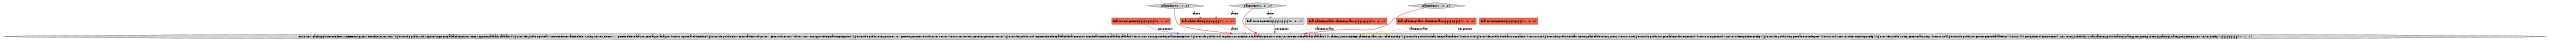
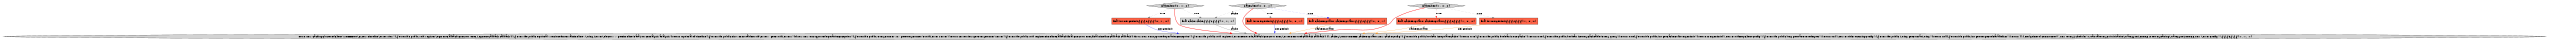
none -> (1160, 13)
(1196, 13) -> (1196, 13)
(1270, 13) -> (1270, 13)
none -> (1298, 13)
none -> (1436, 13)
none -> (1469, 13)
(1208, 21) -> (1208, 21)
(1275, 21) -> (1275, 21)
